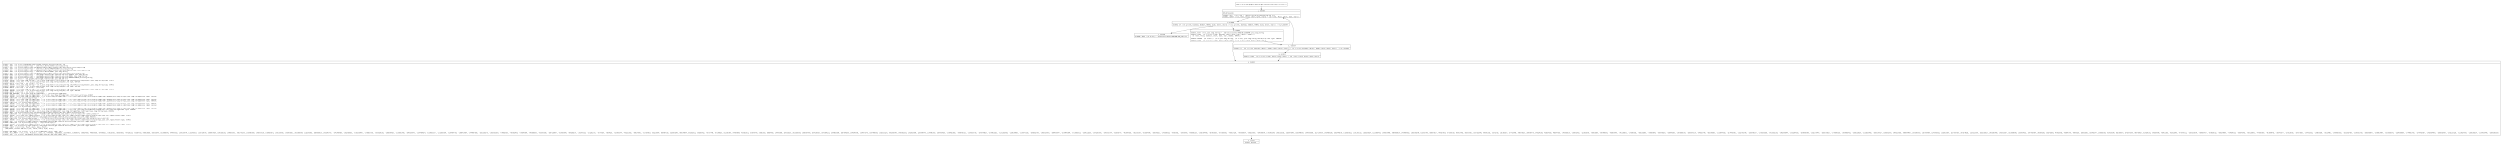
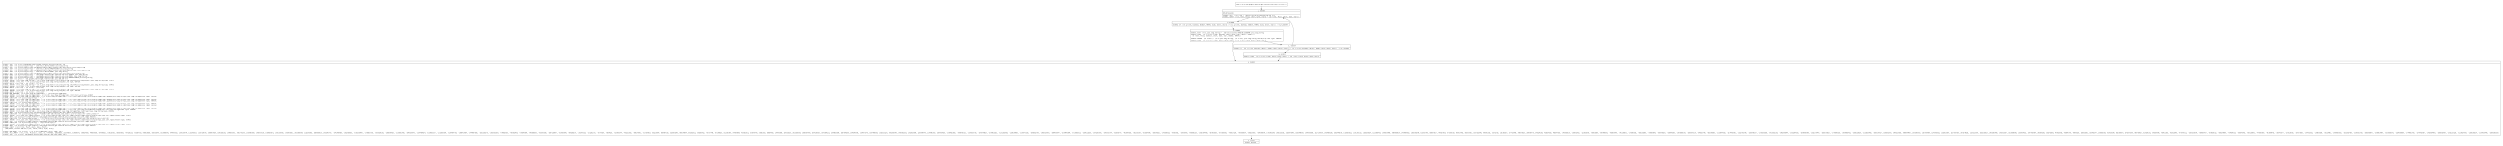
(1161, 35) -> none
